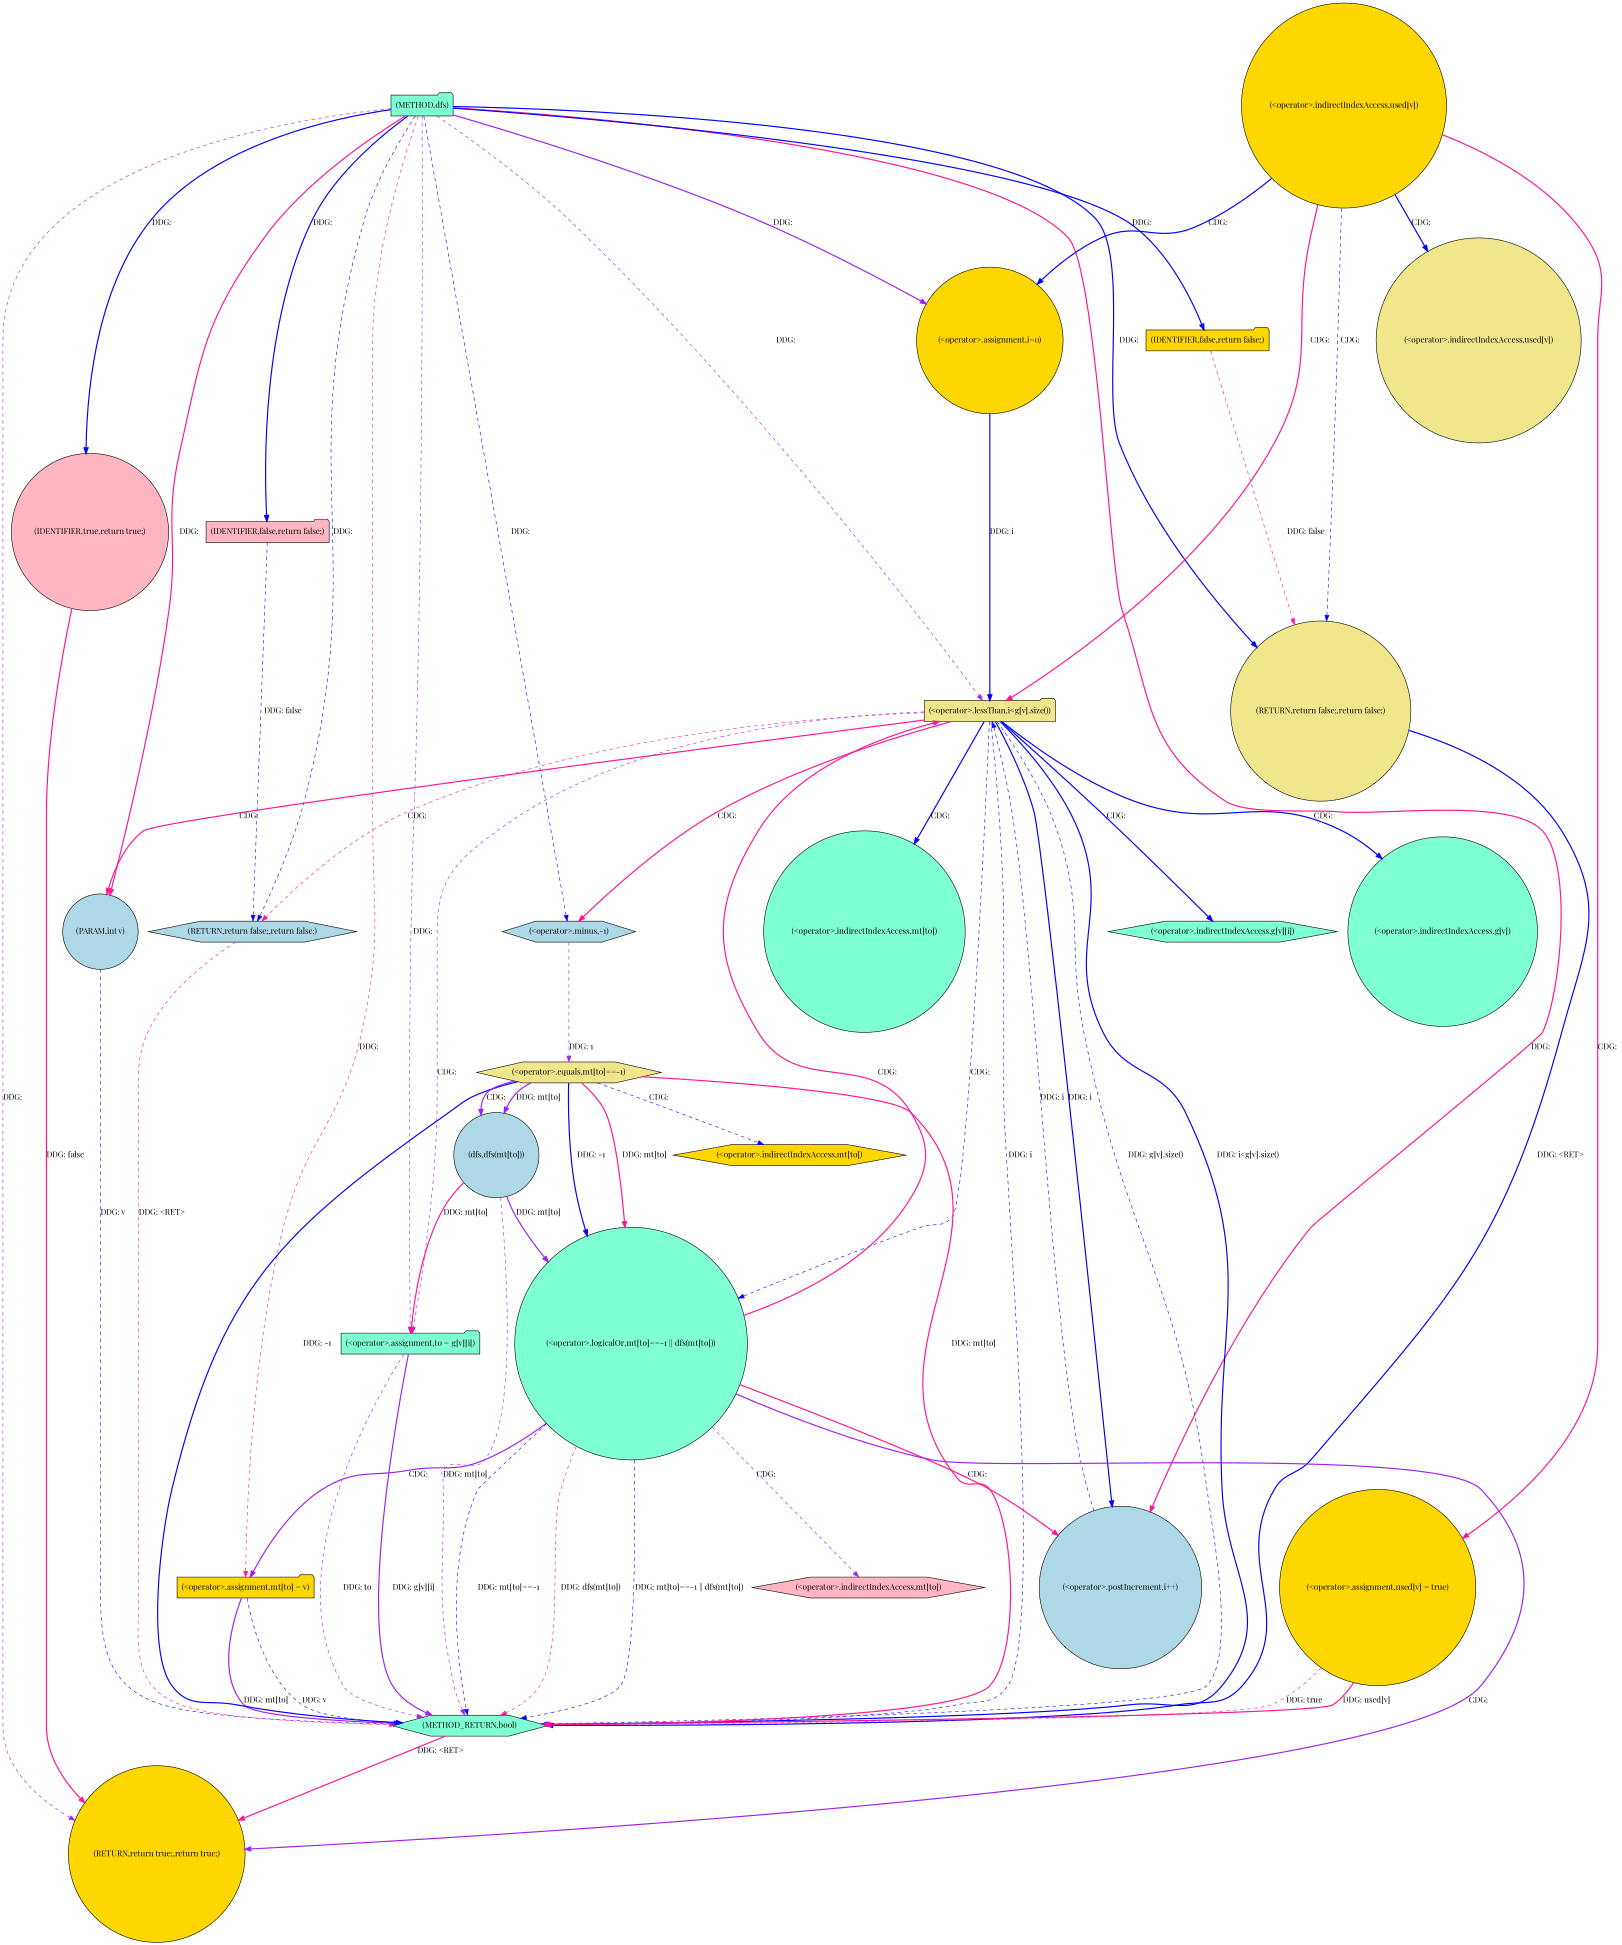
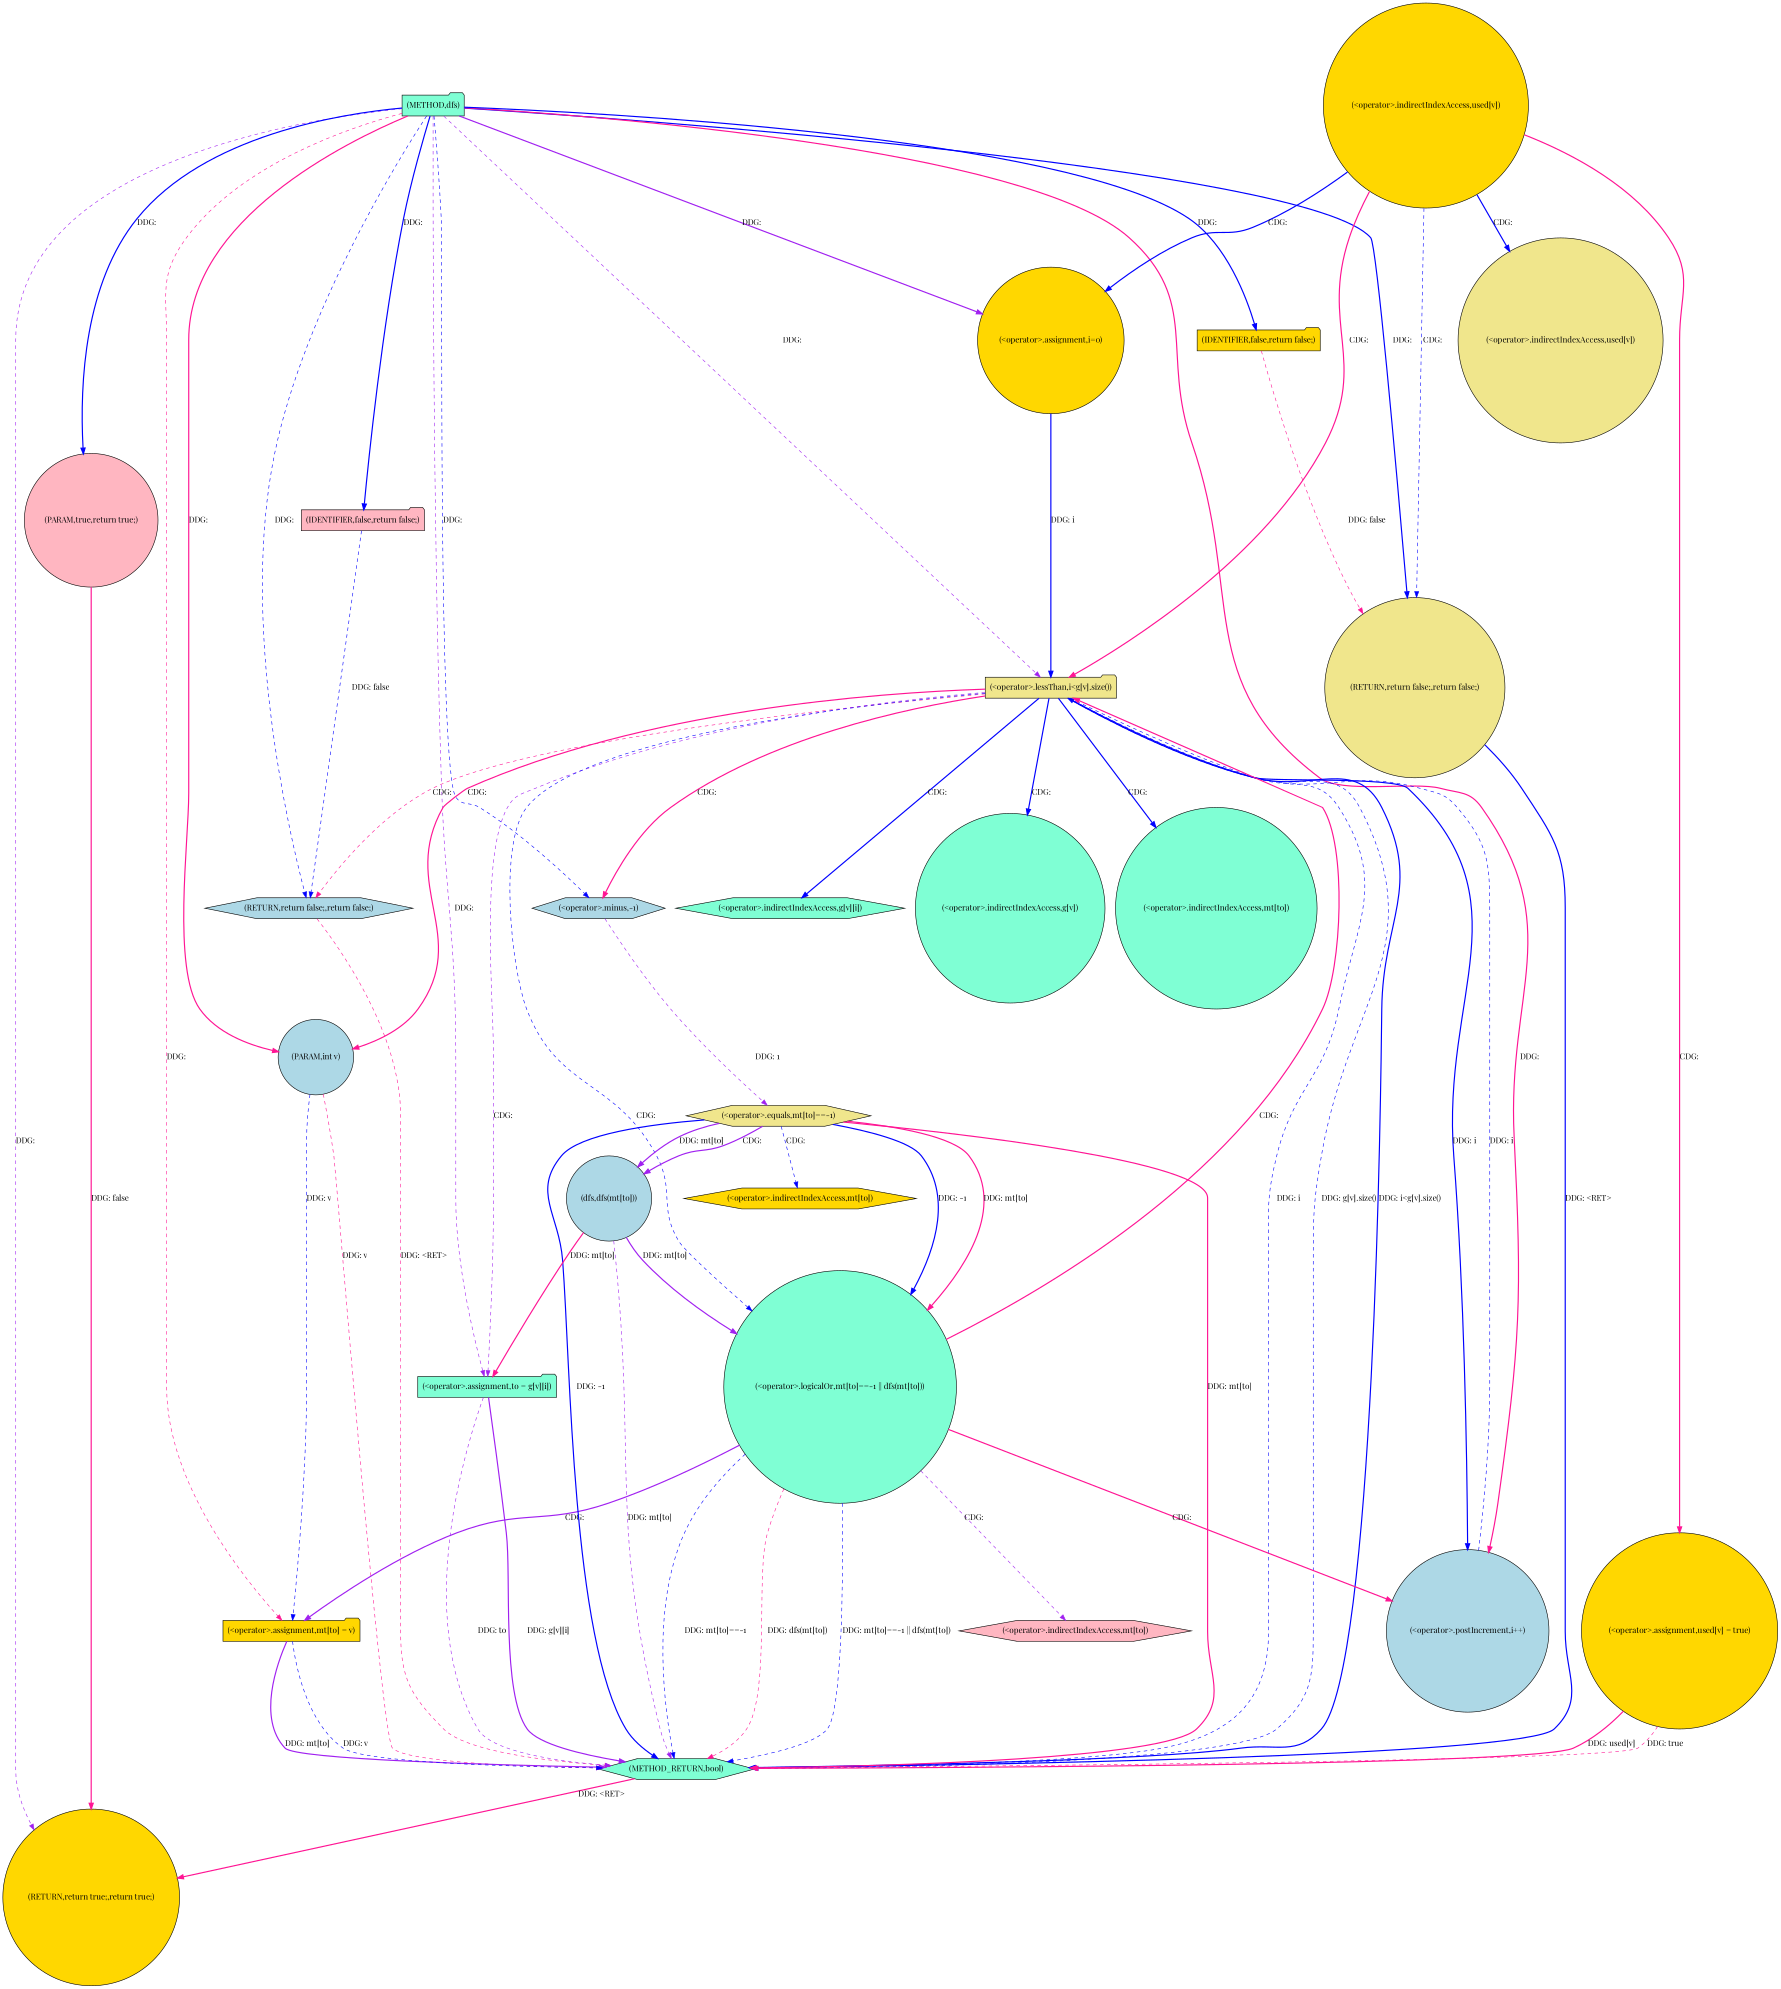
(90, 532) -> (91, 520)
none -> (307, 1355)
(100, 1466) -> (366, 1524)
(1357, 1735) -> none
